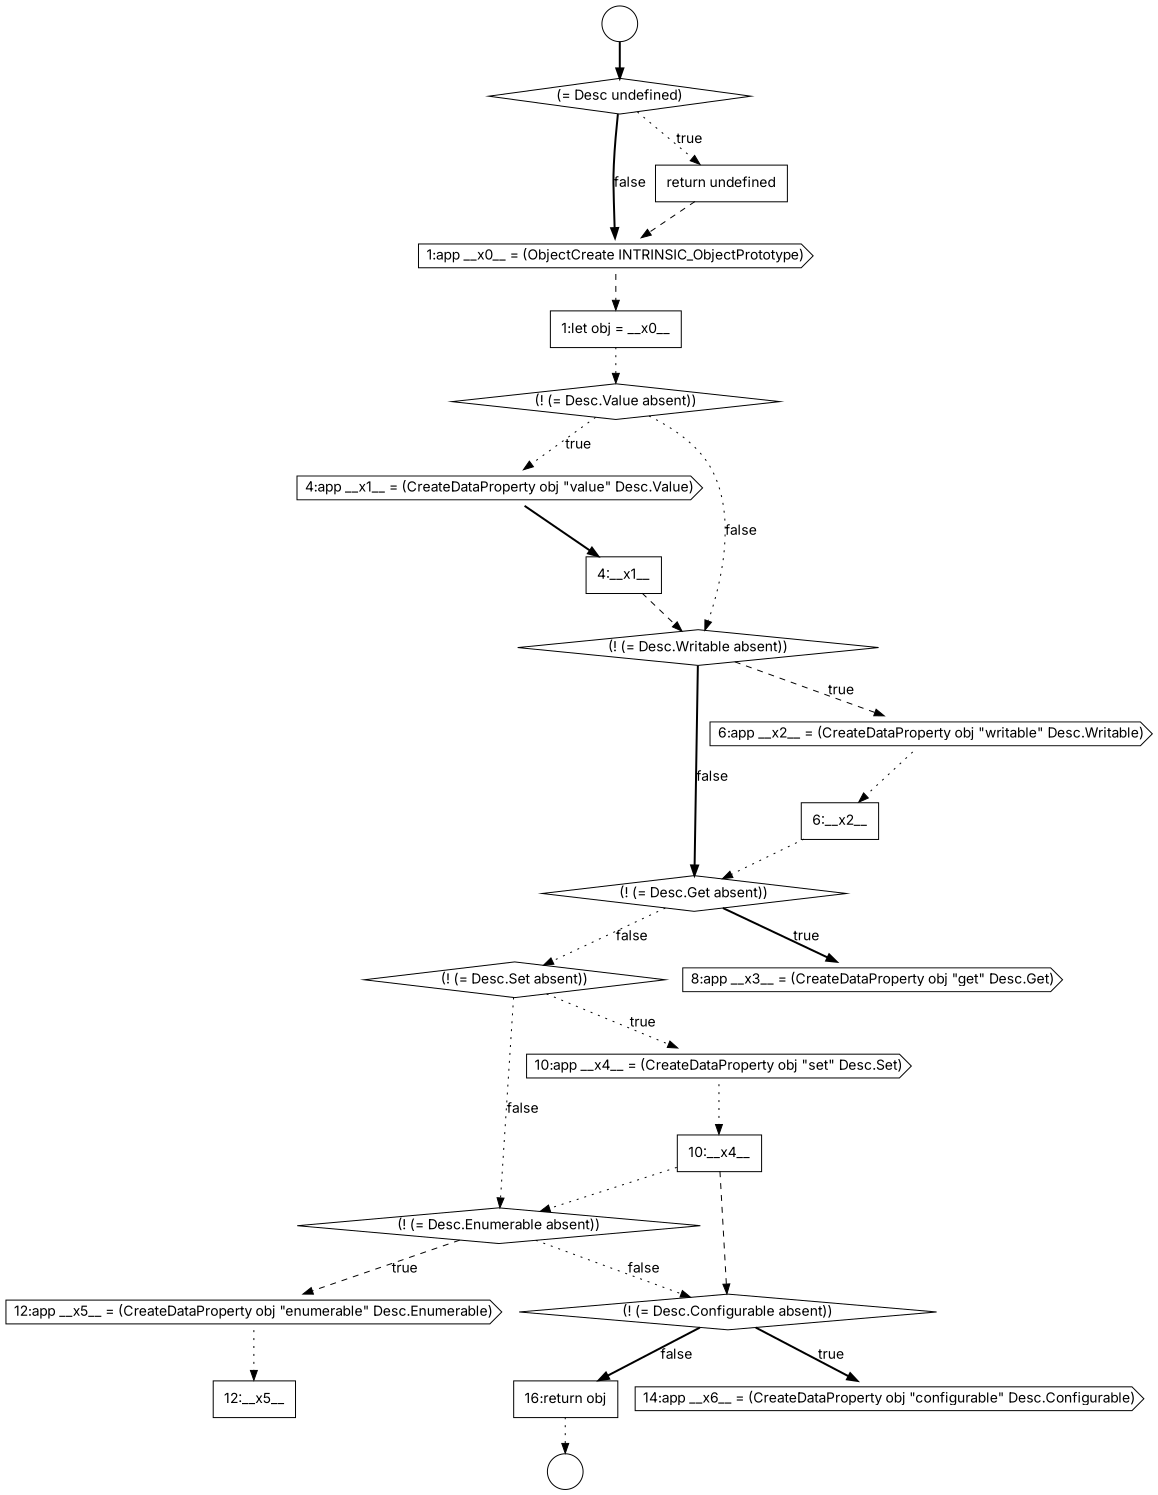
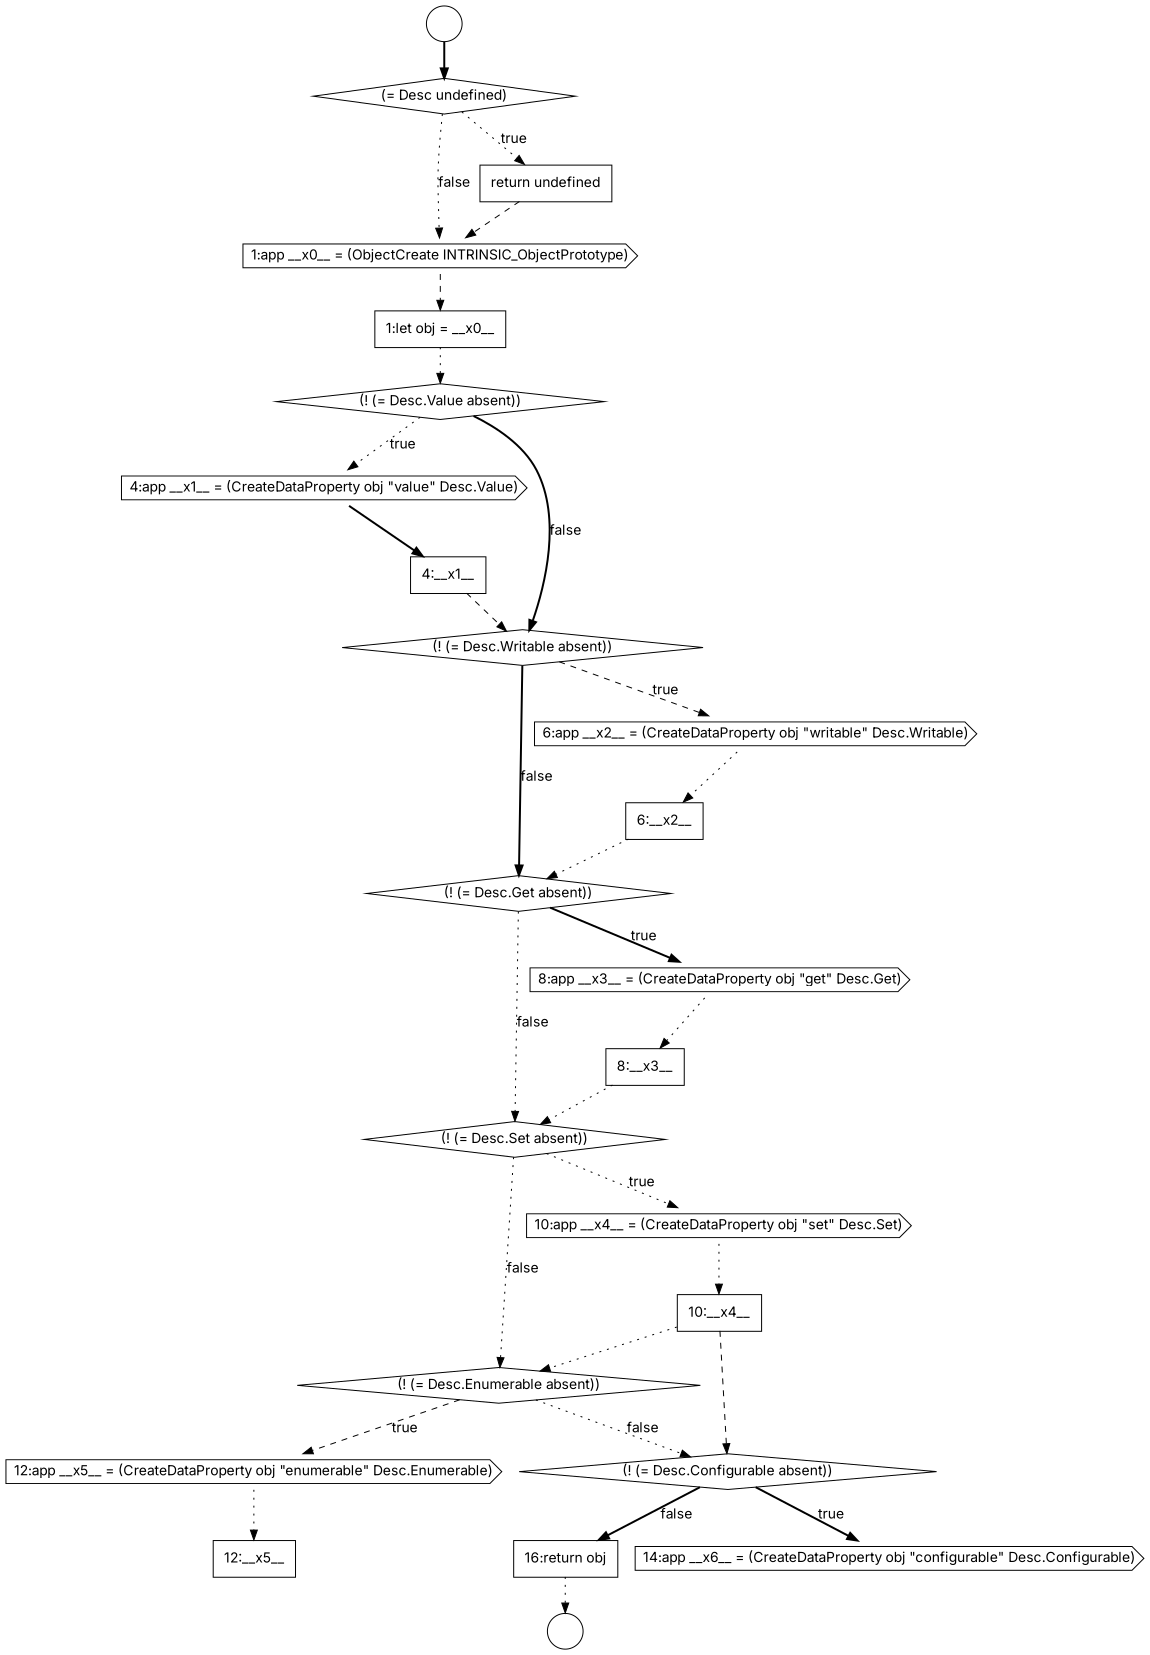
(614, 171) -> (438, 171)
(723, 503) -> (547, 503)
none -> (645, 1067)
